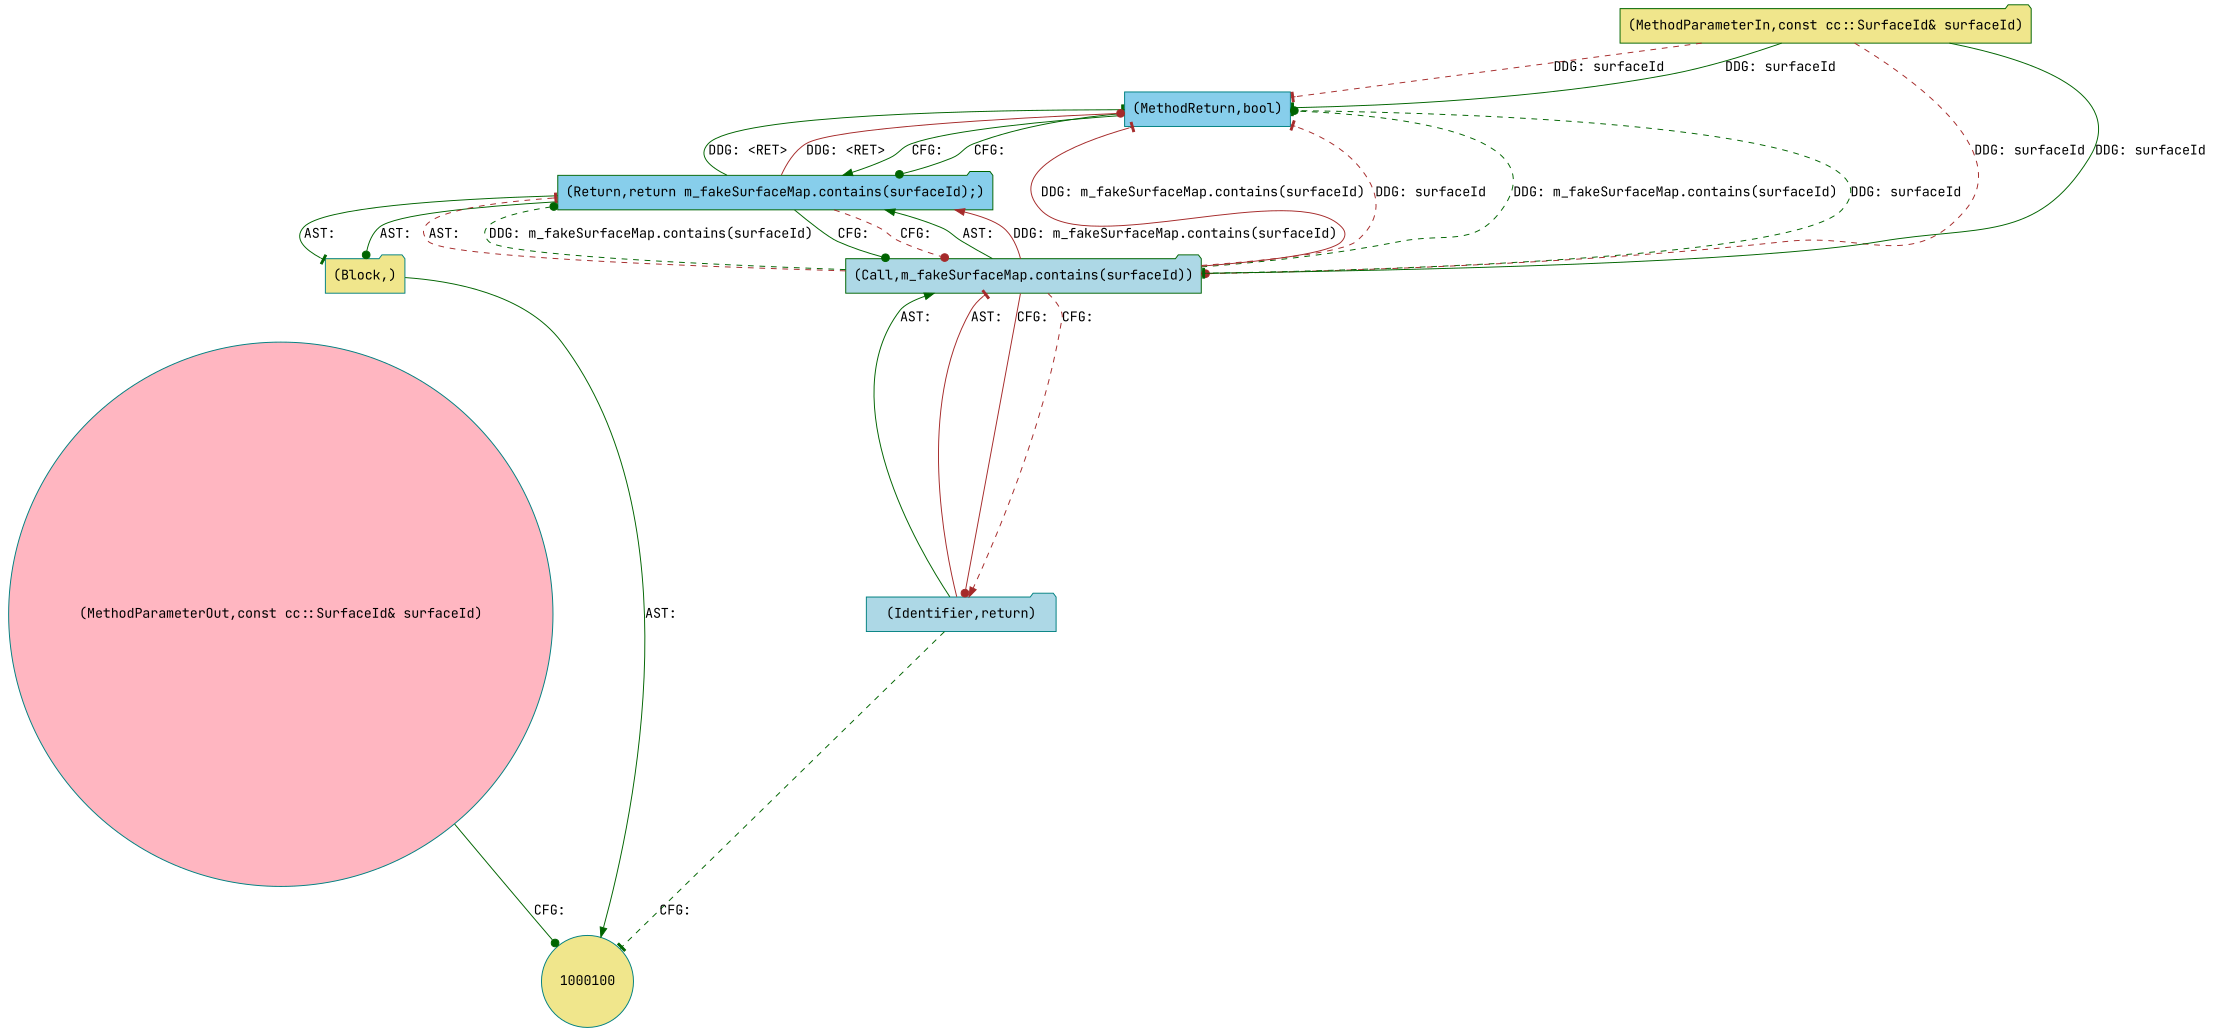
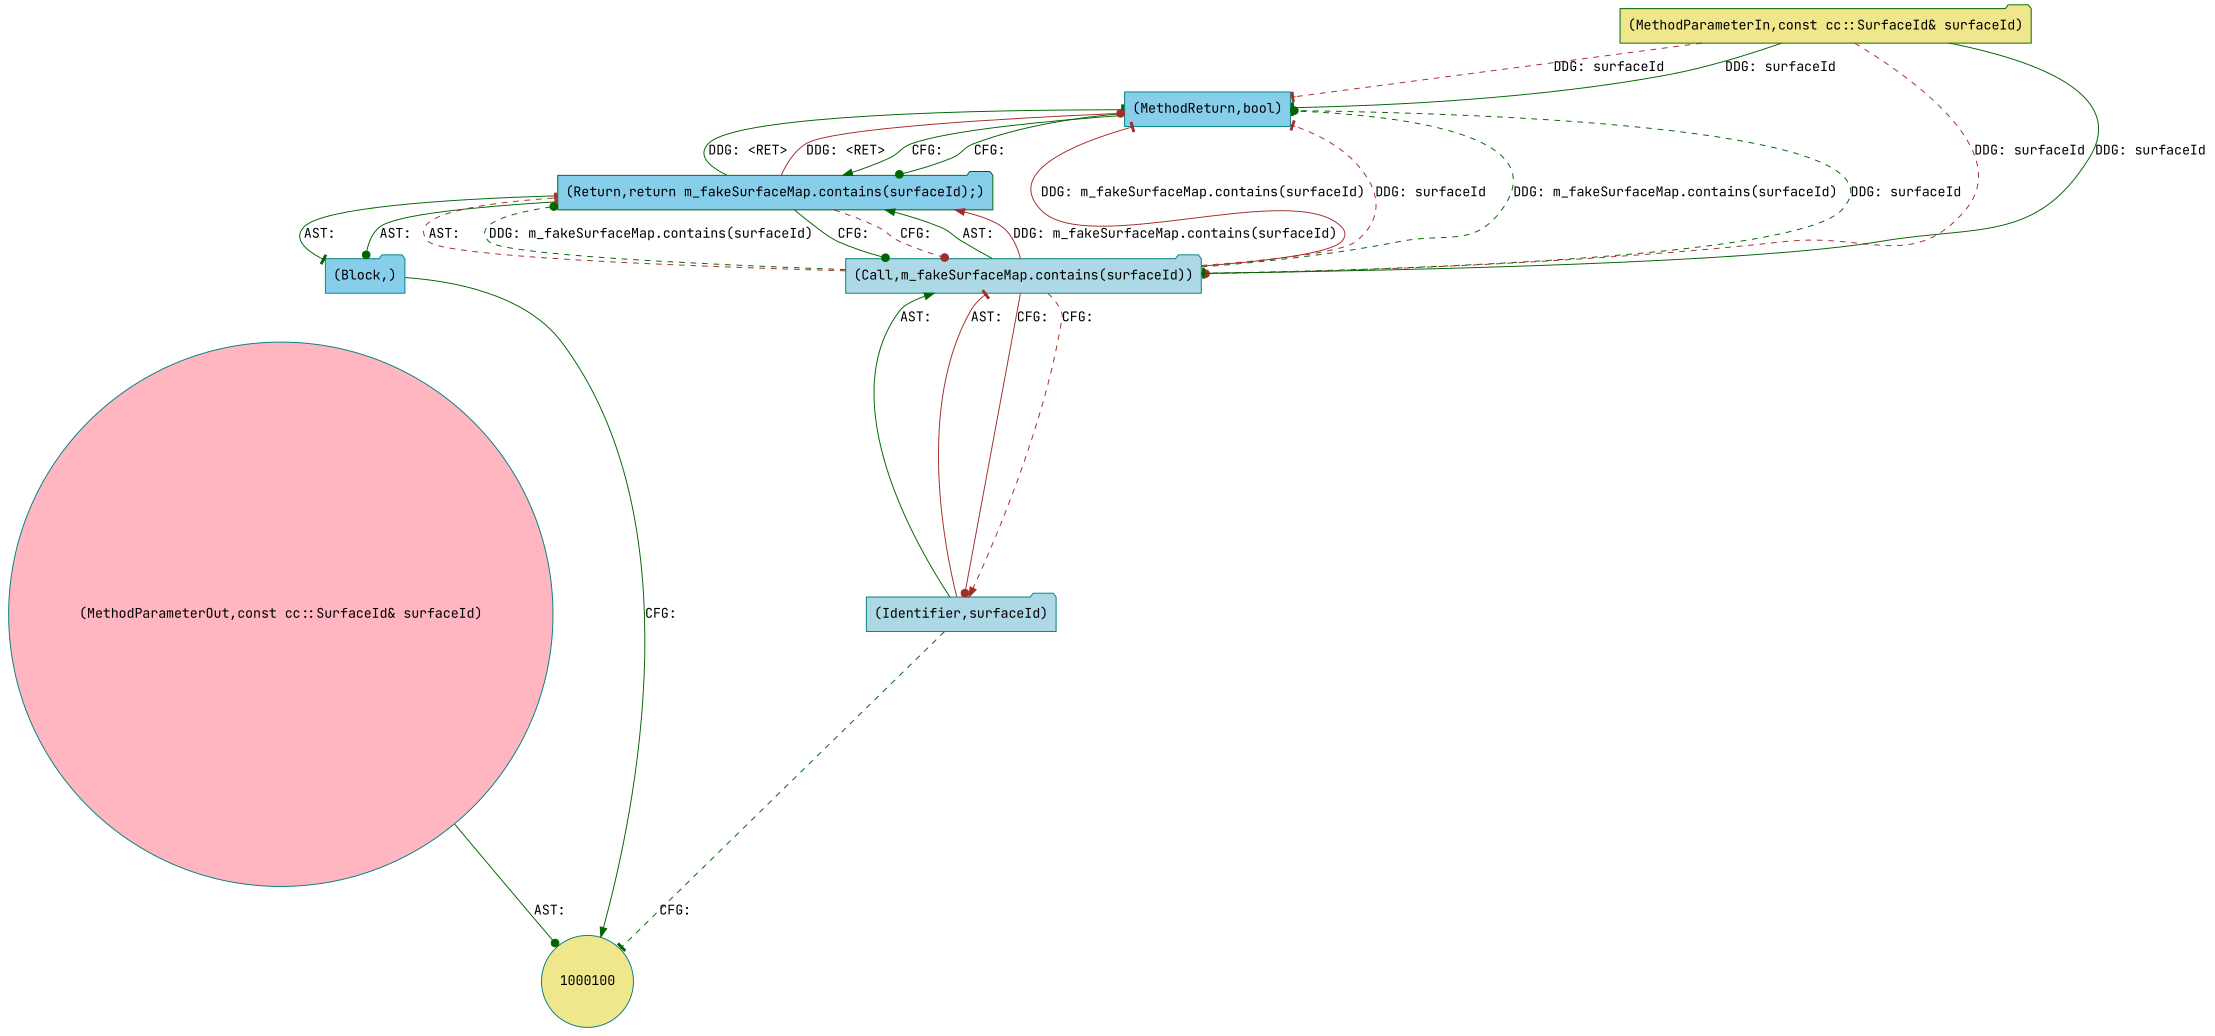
(365, 276) -> (365, 276)
(1024, 276) -> (1024, 276)
(665, 614) -> (665, 614)
(961, 614) -> (961, 614)
(554, 911) -> (554, 911)
